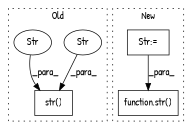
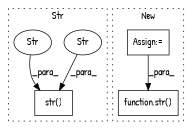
(58, 16) -> (58, 16)
(148, 42) -> (148, 42)
